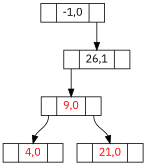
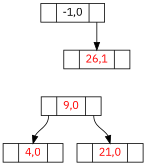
(97, 60) -> (97, 60)
(71, 79) -> none
